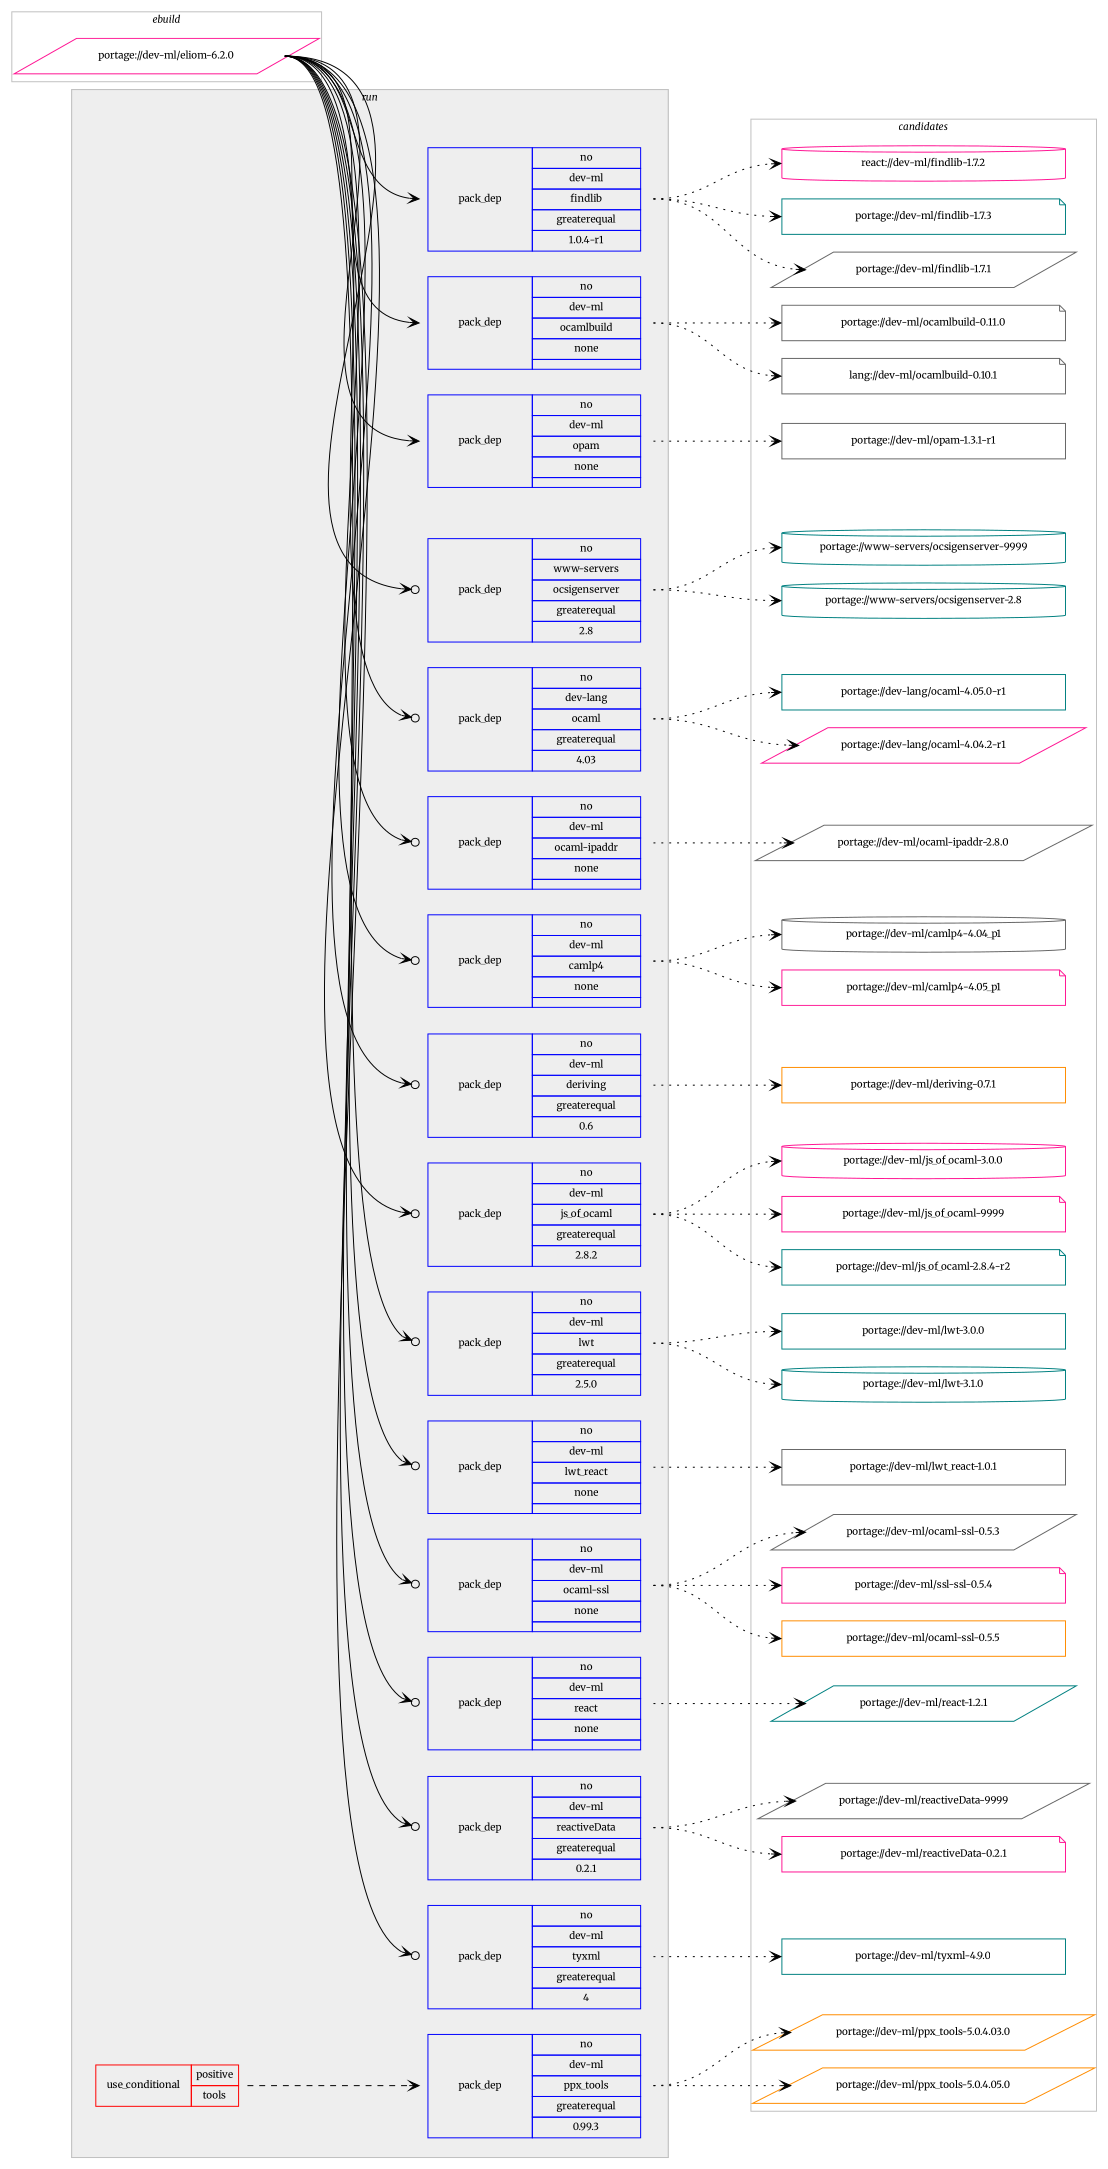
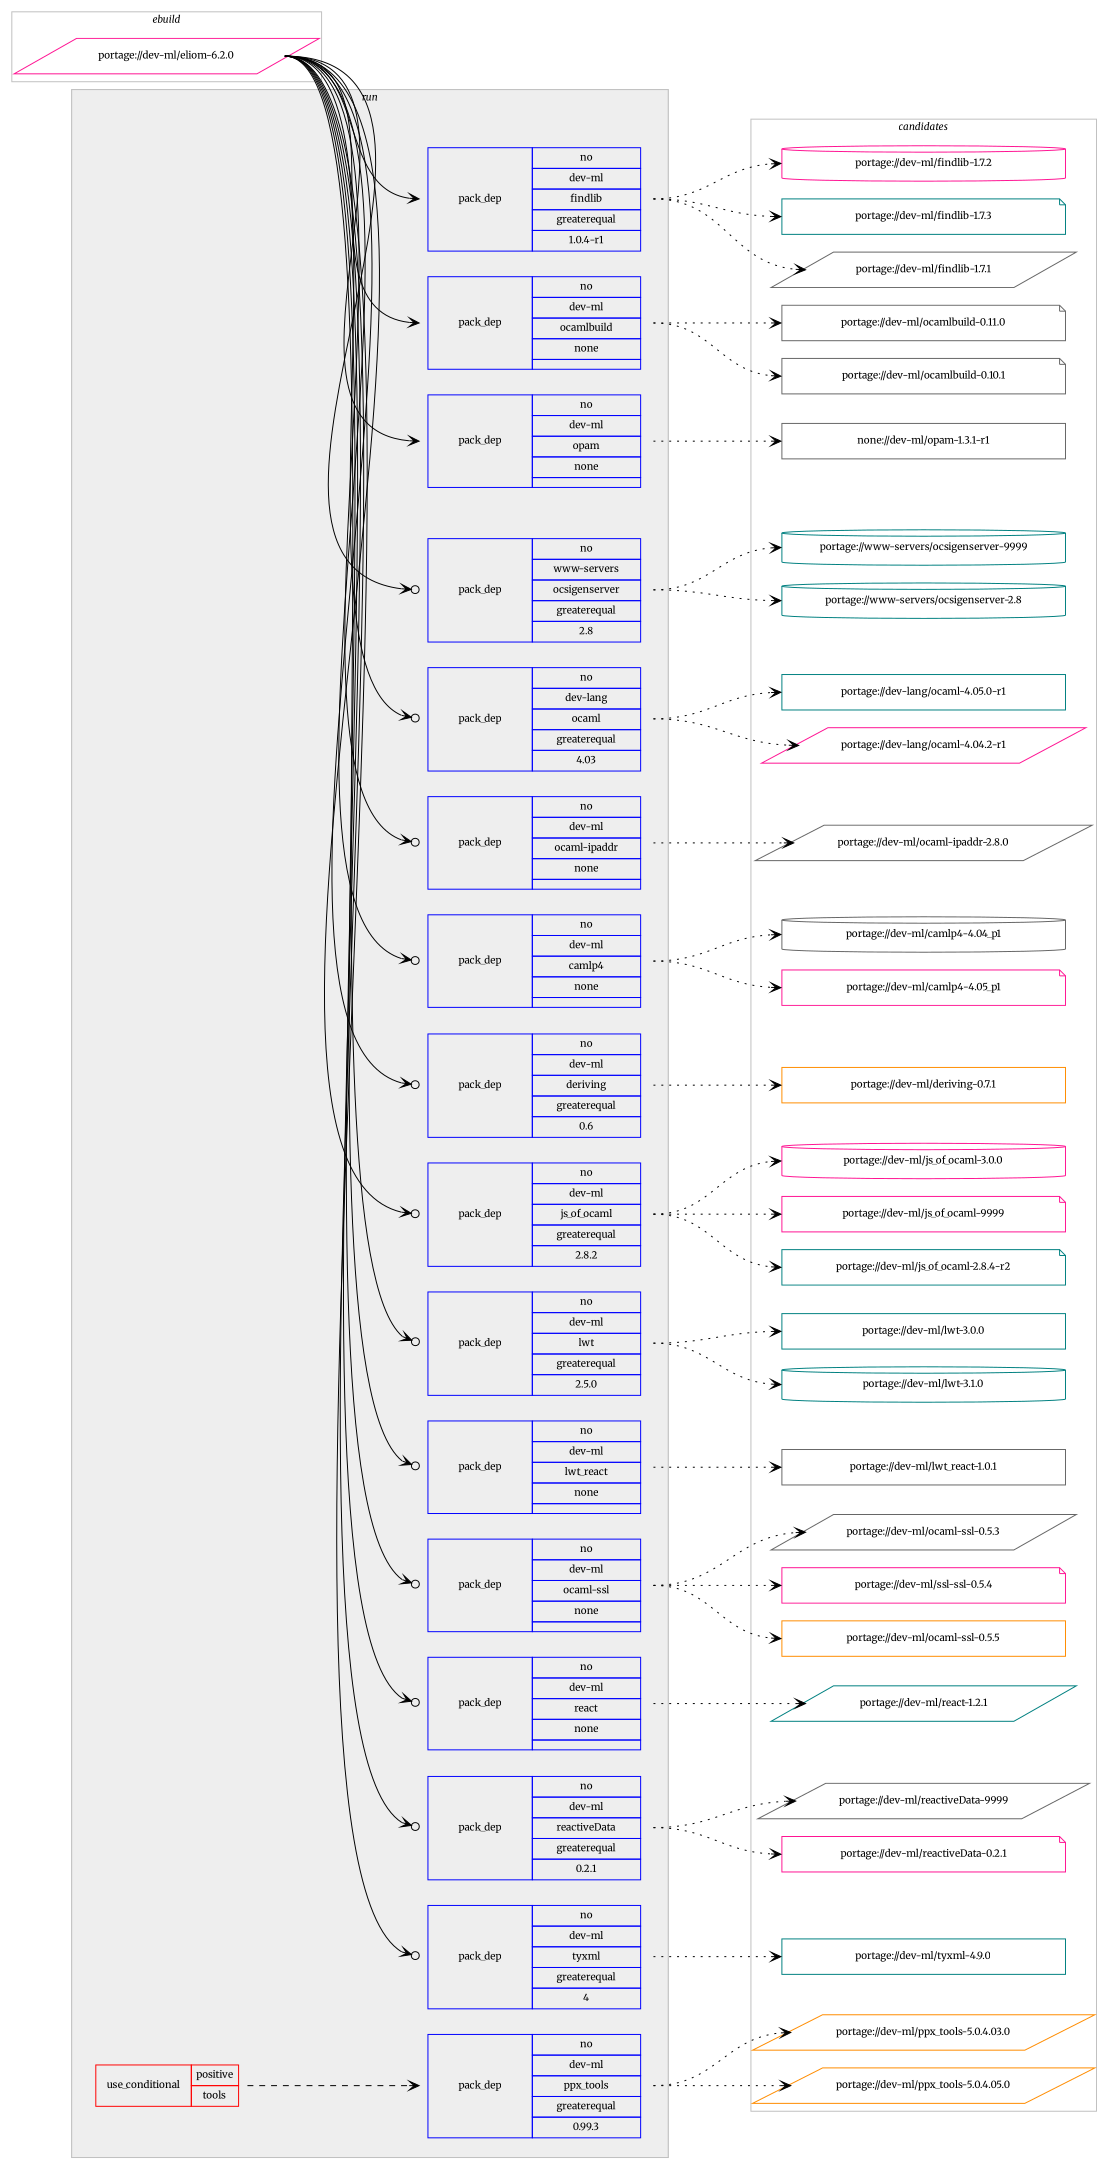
(924, 163) -> (924, 163)
(924, 376) -> (924, 376)
(924, 441) -> (924, 441)
